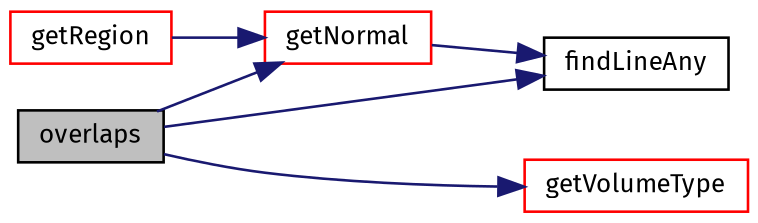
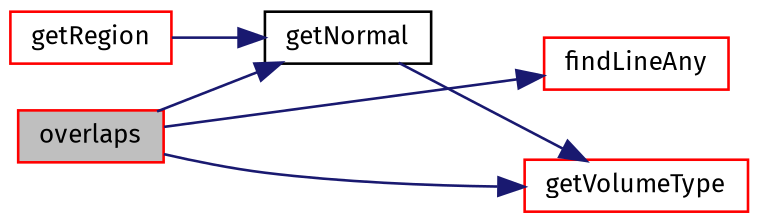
(348, 38) -> (348, 38)
(475, 49) -> (481, 106)
(636, 64) -> (636, 64)
(91, 136) -> (91, 136)
